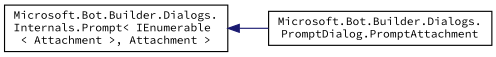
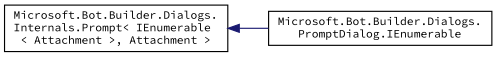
(380, 28) -> (380, 28)
